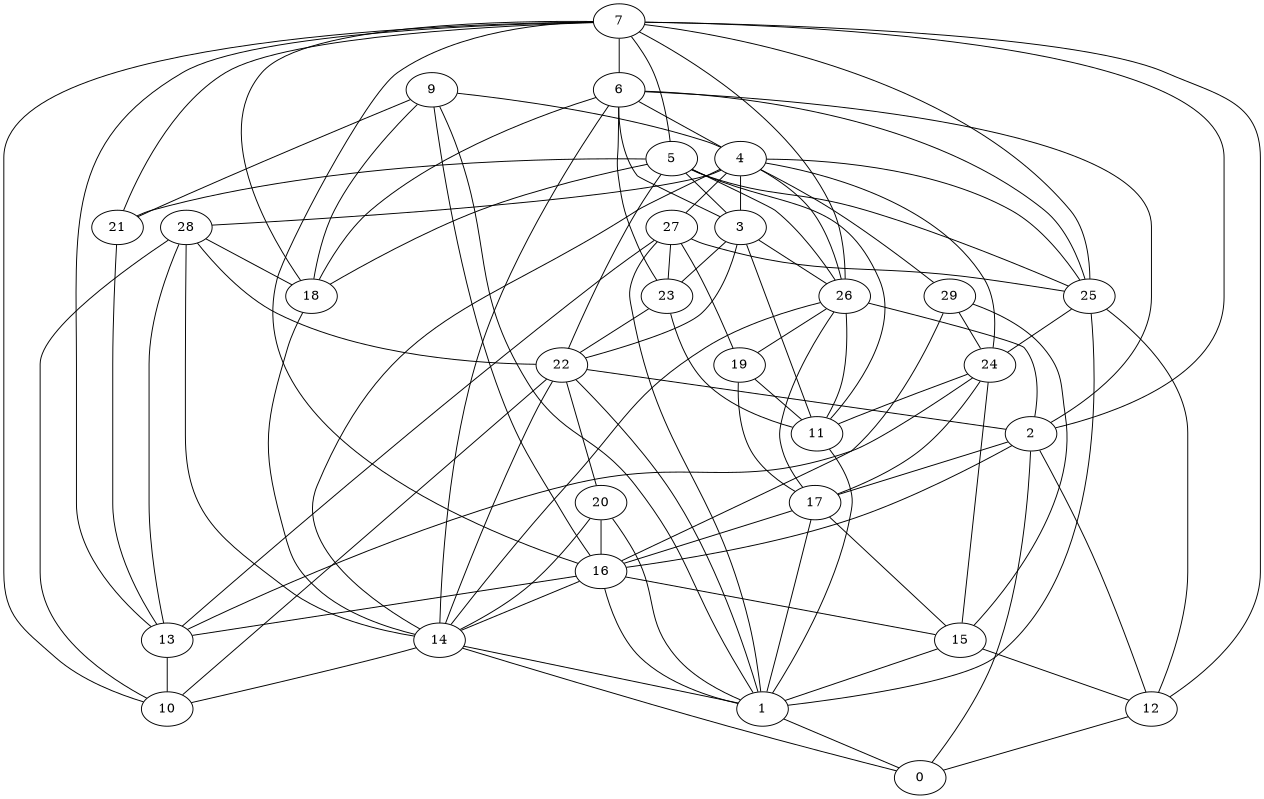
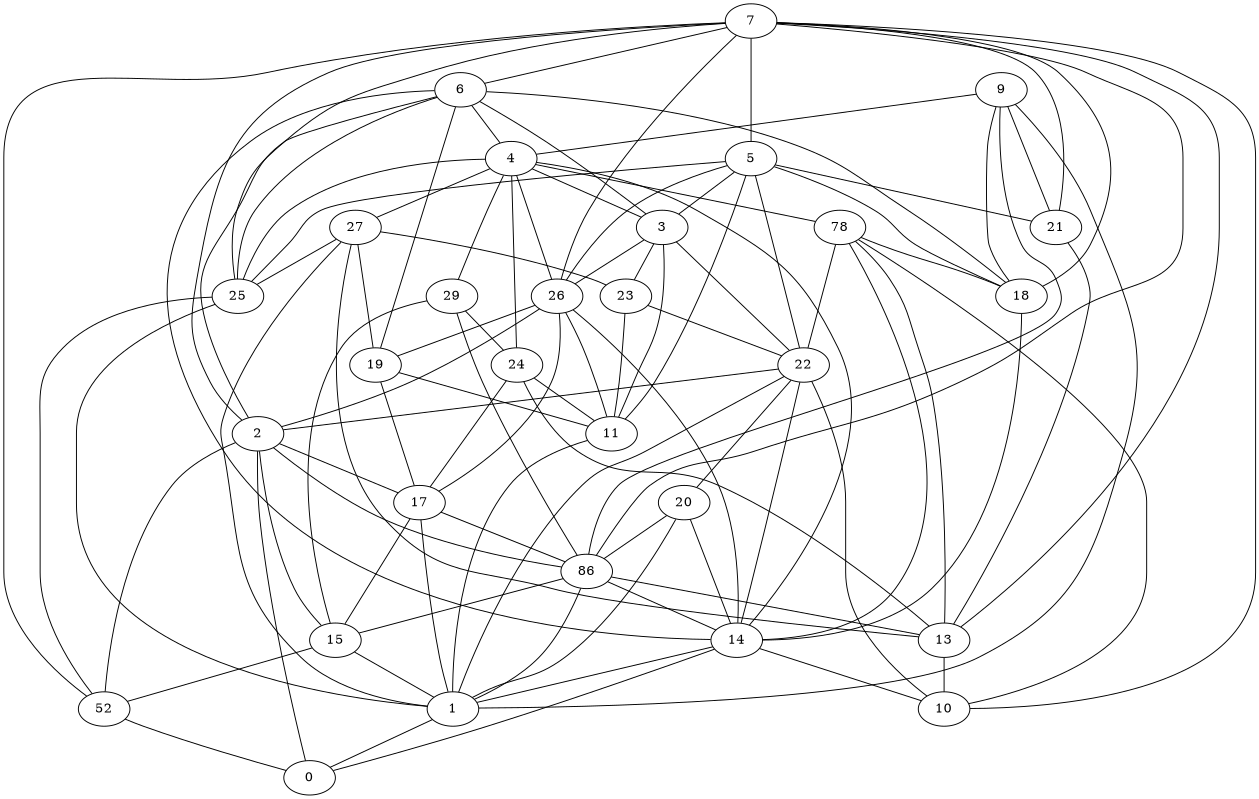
(622, 197) -> (418, 227)
(186, 227) -> (840, 227)
(1040, 331) -> none
(975, 502) -> (277, 544)
(601, 571) -> (587, 571)
(1151, 709) -> (104, 709)
